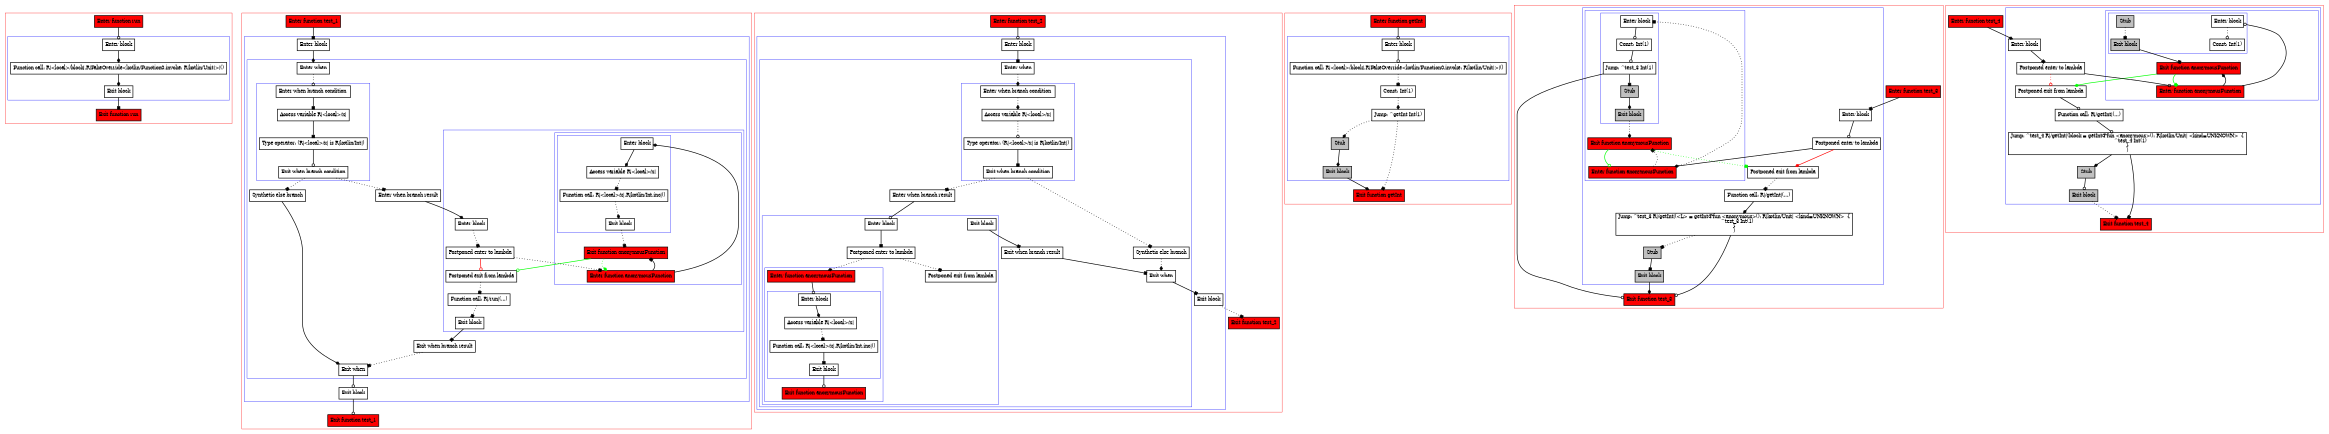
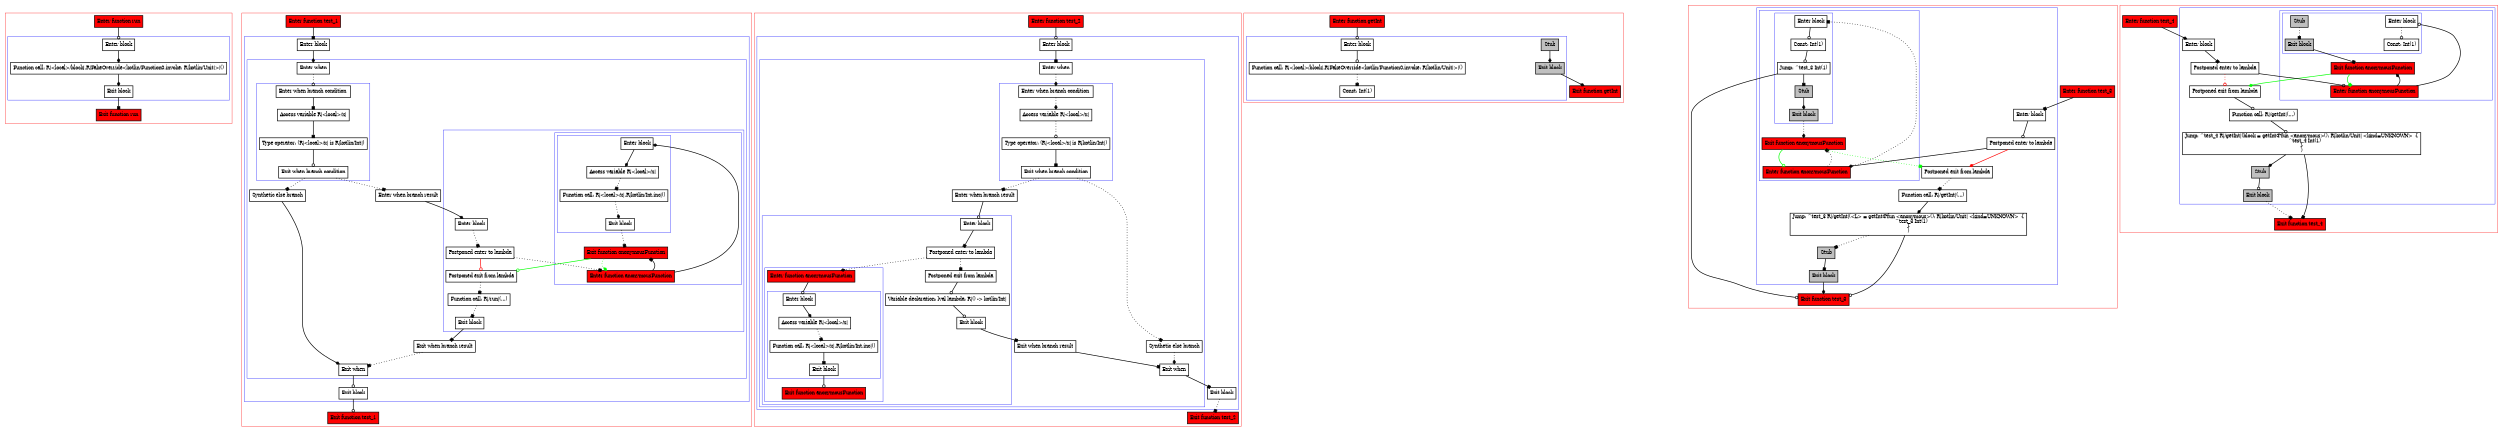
(1398, 115) -> none
none -> (947, 300)
